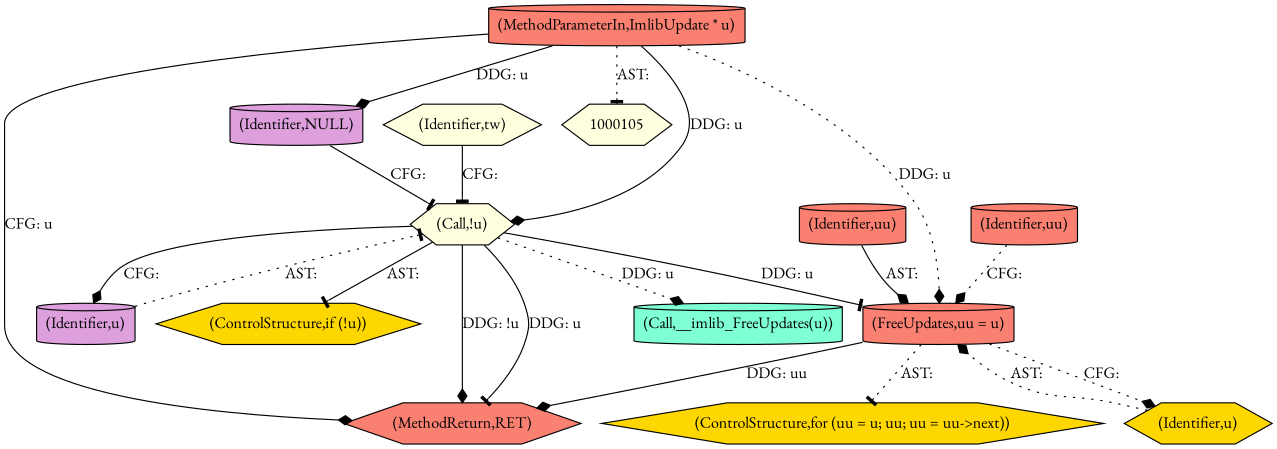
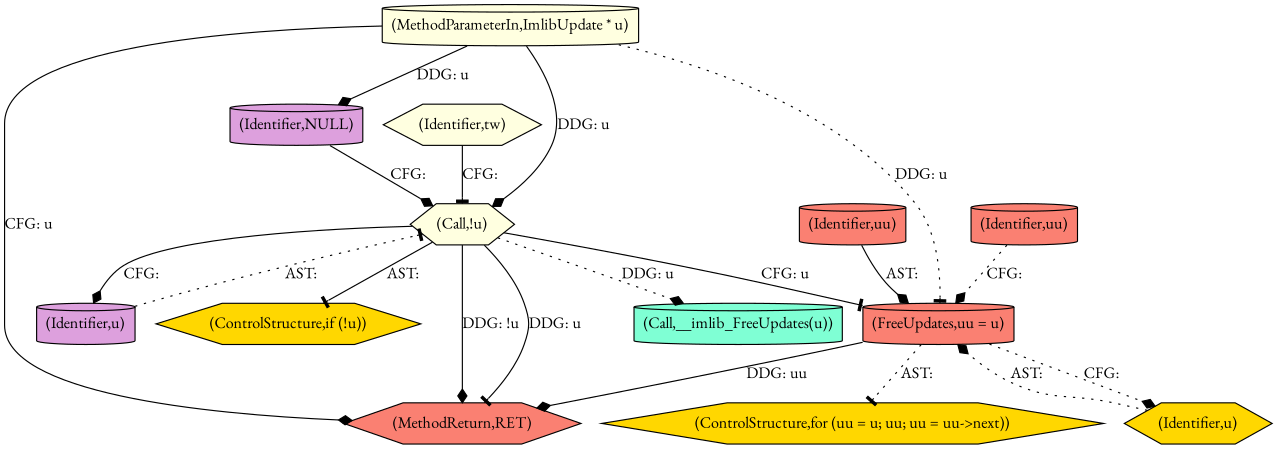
(617, 25) -> (510, 25)
(617, 125) -> none
(846, 134) -> (823, 125)
(379, 174) -> (375, 172)
(787, 274) -> (786, 274)
